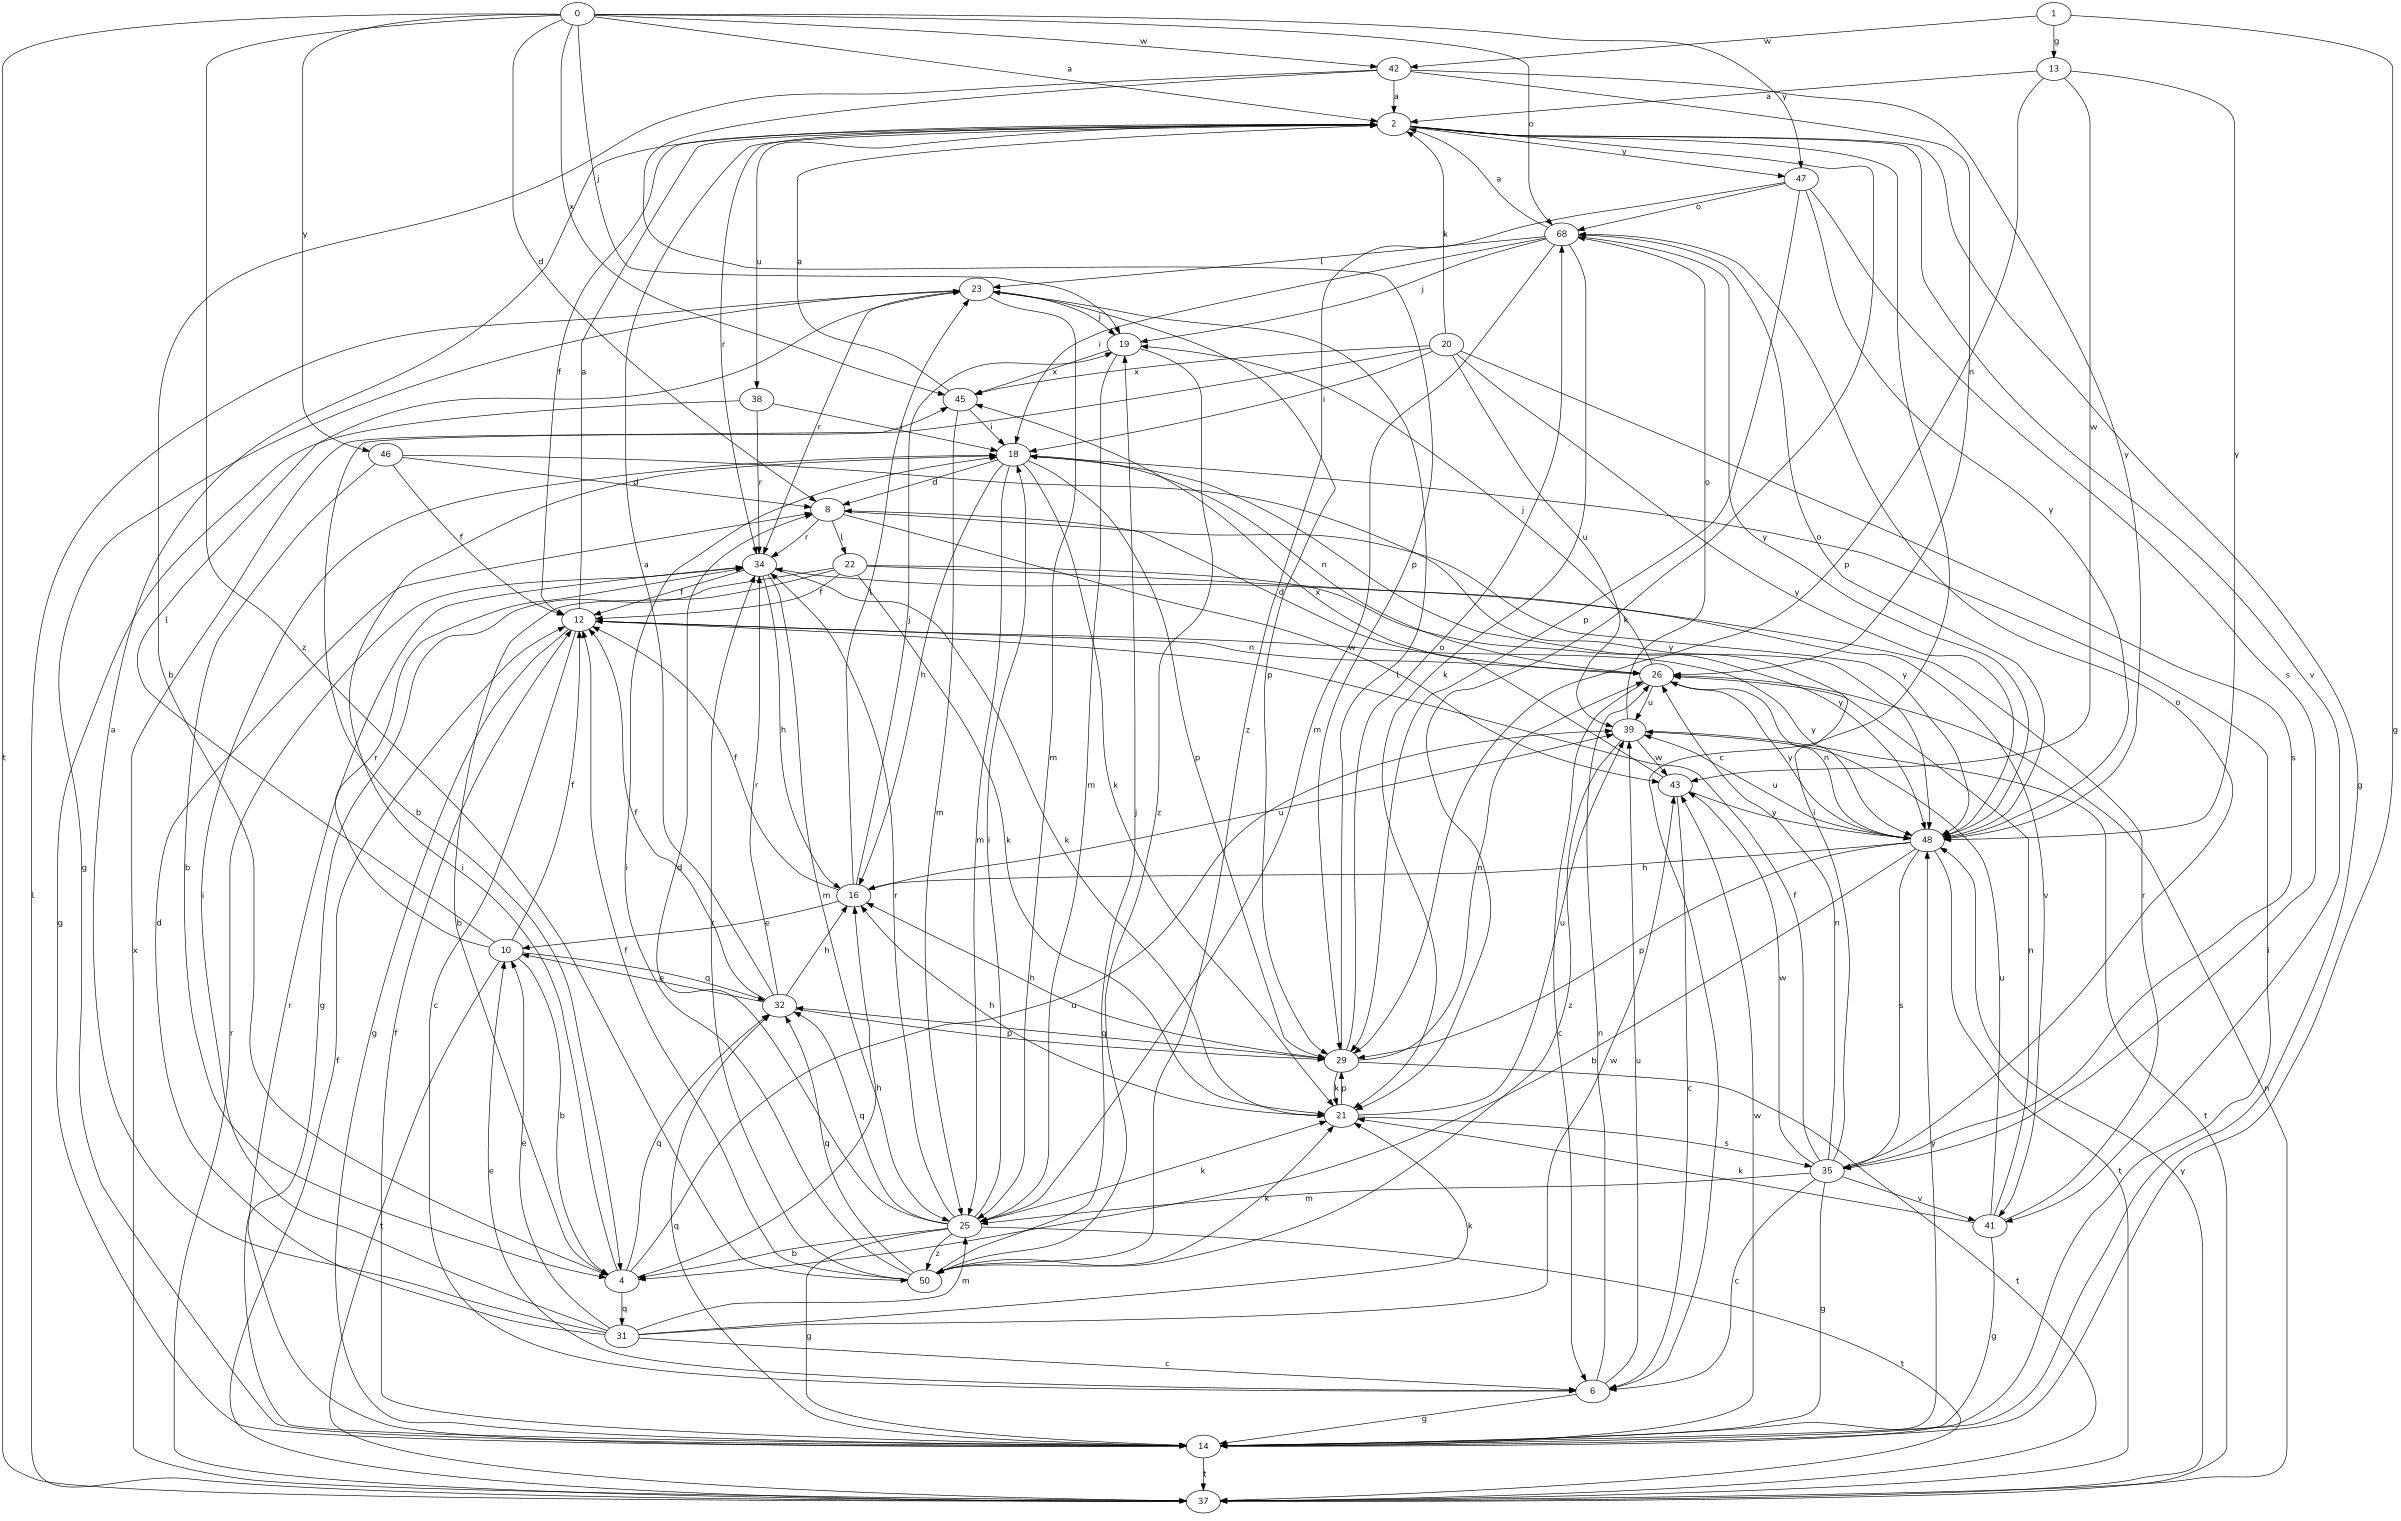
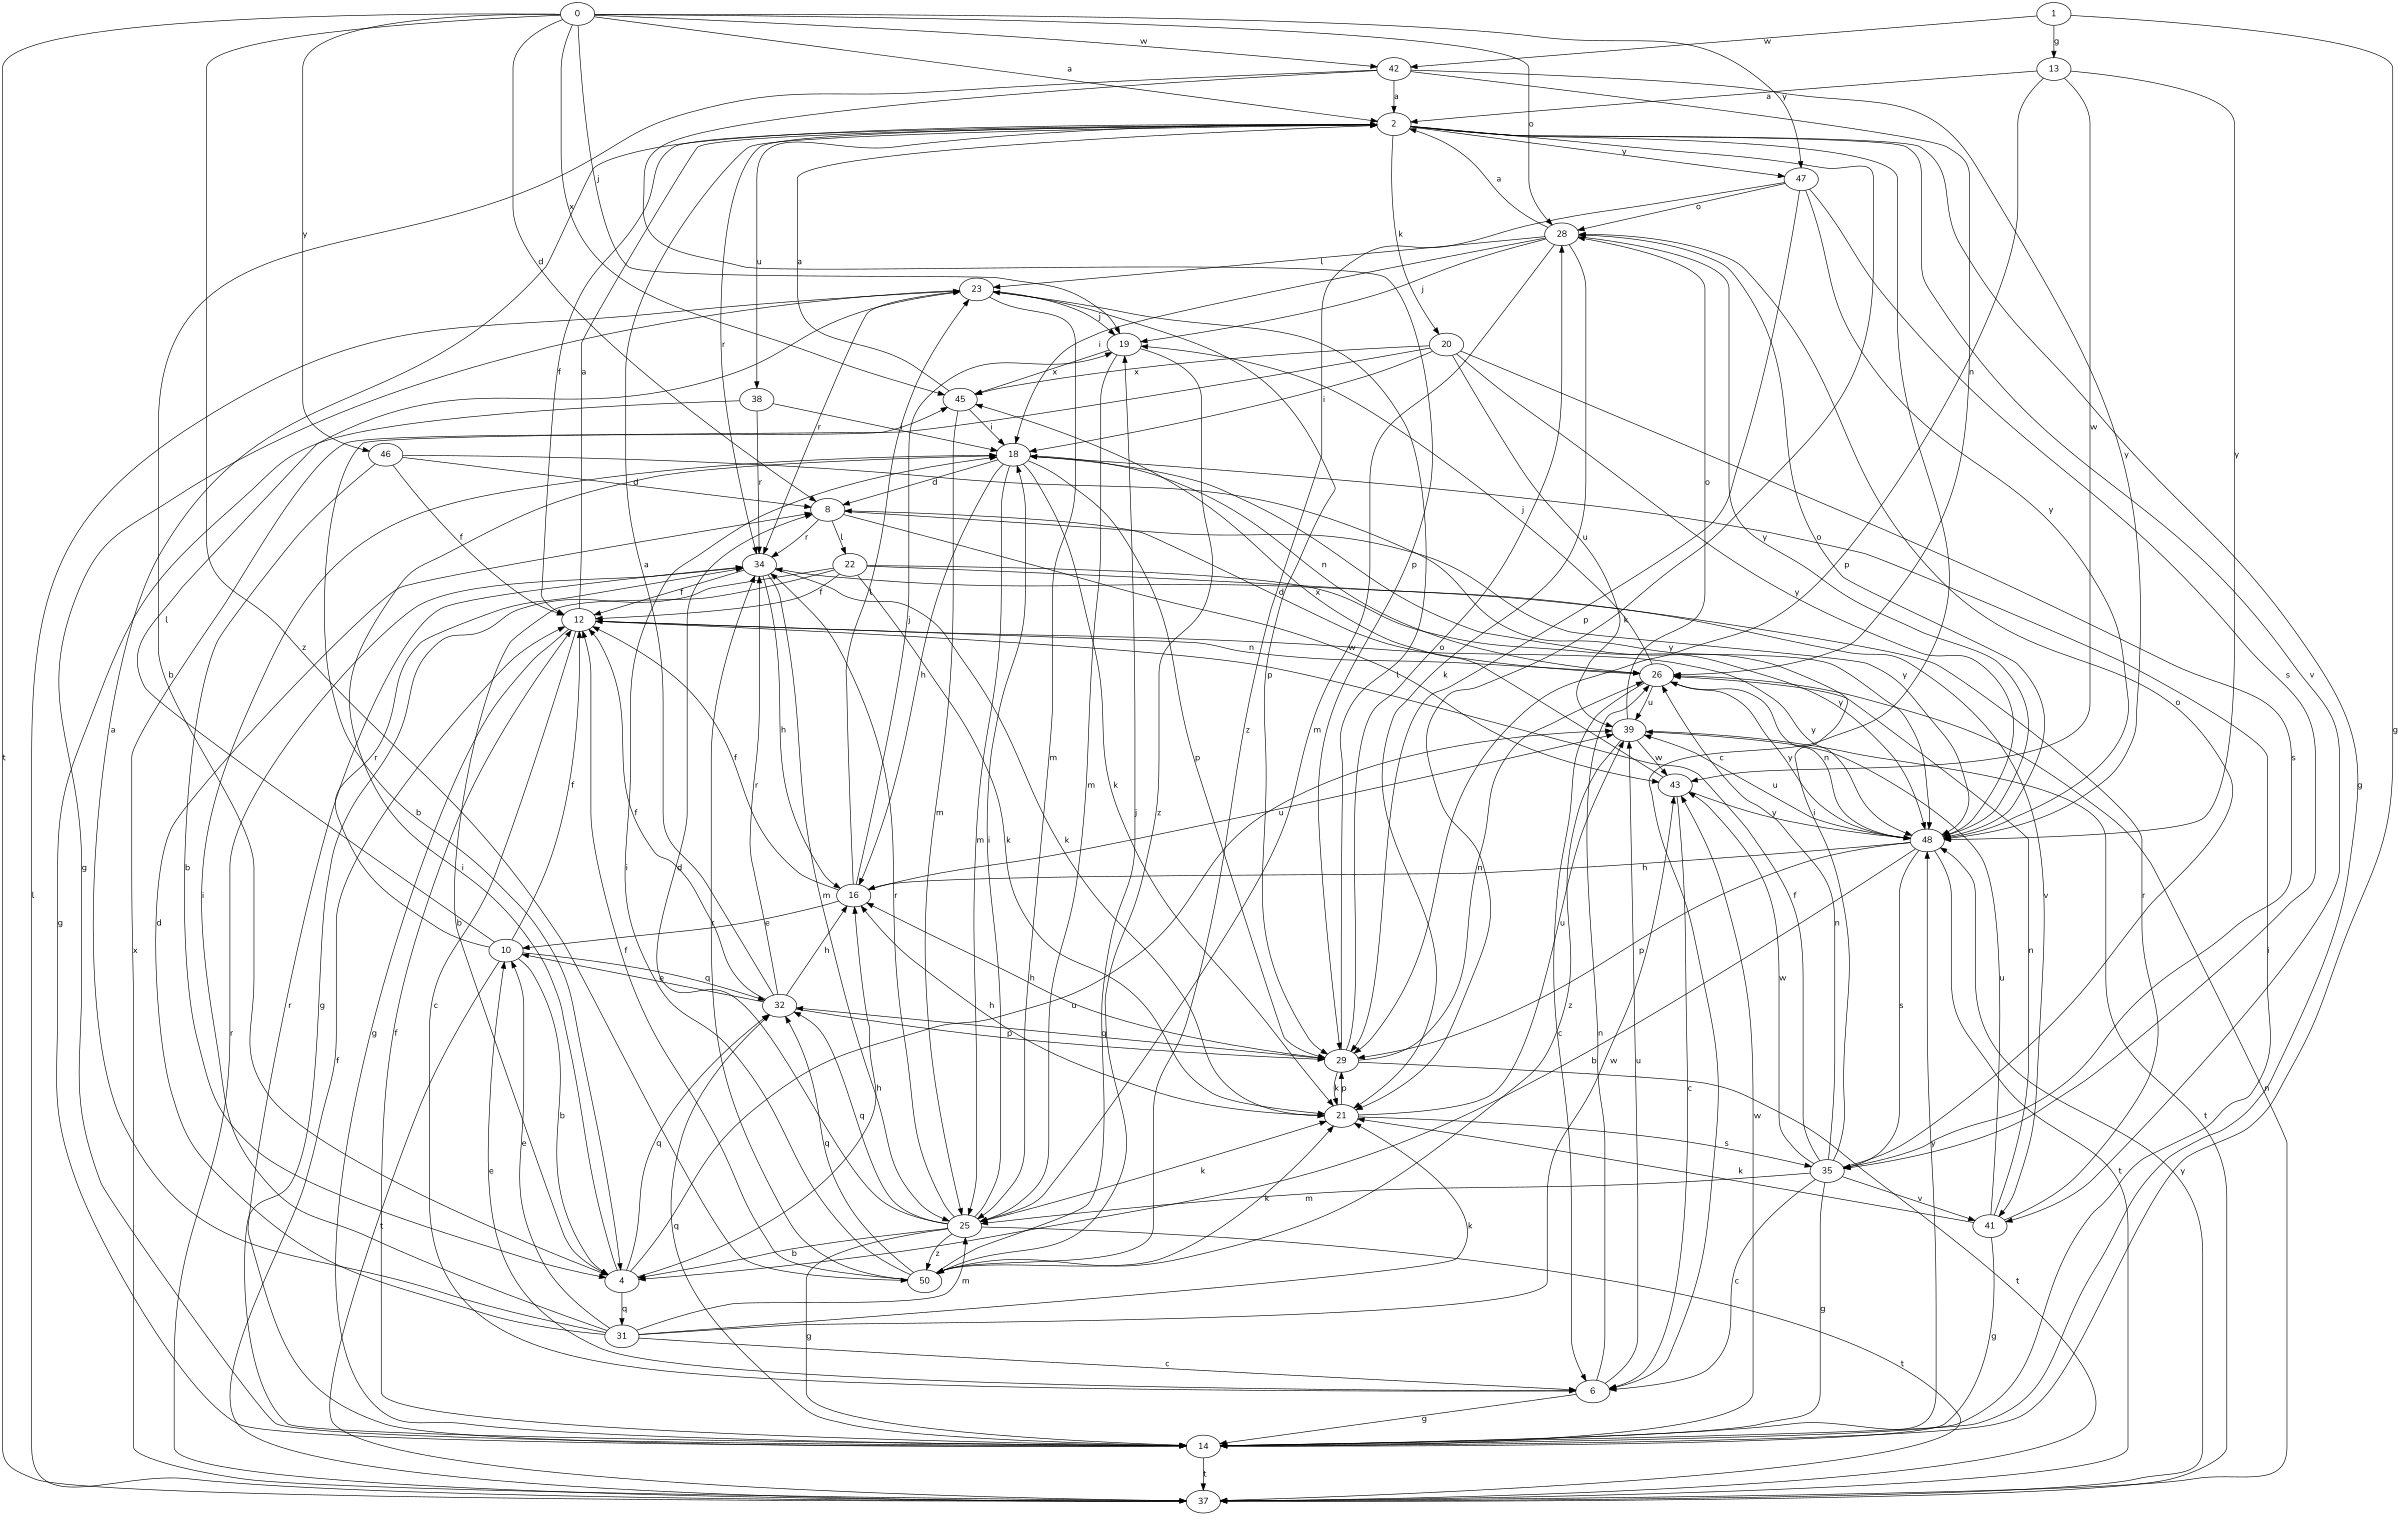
(1443, 228) -> (1396, 237)
(1562, 234) -> (1562, 234)
